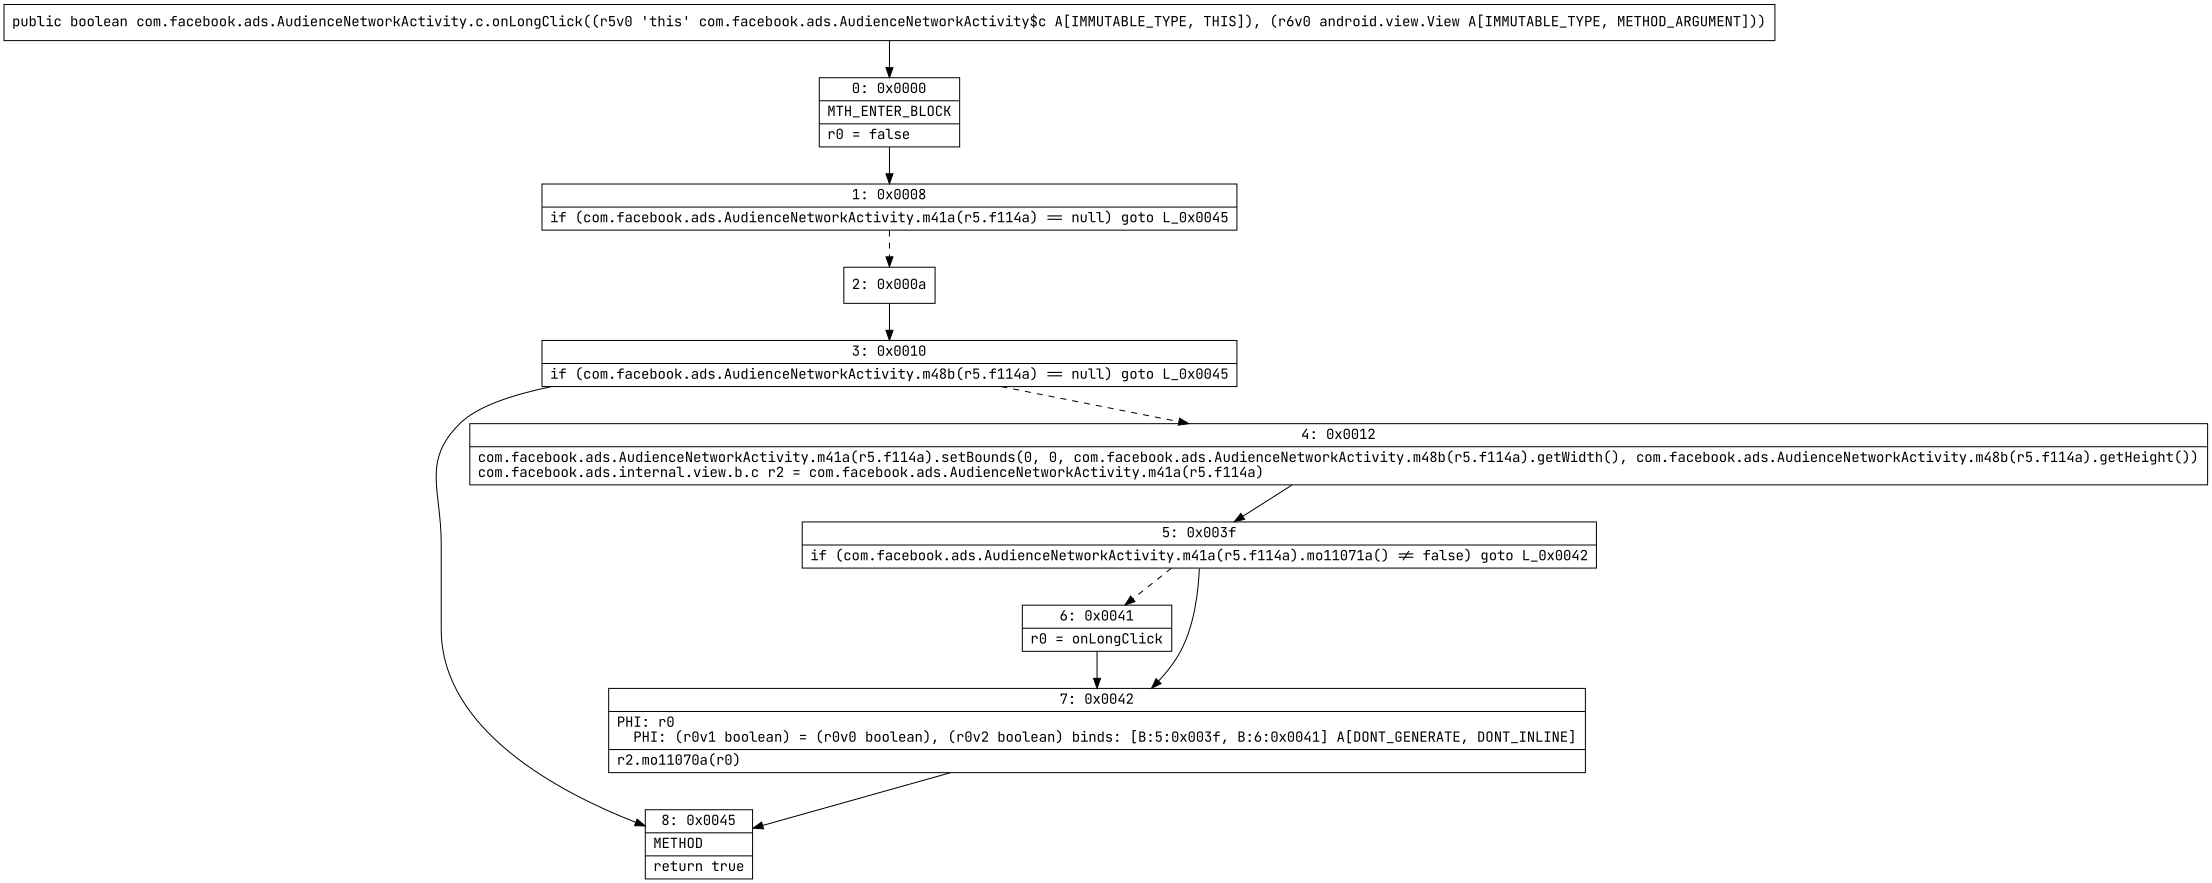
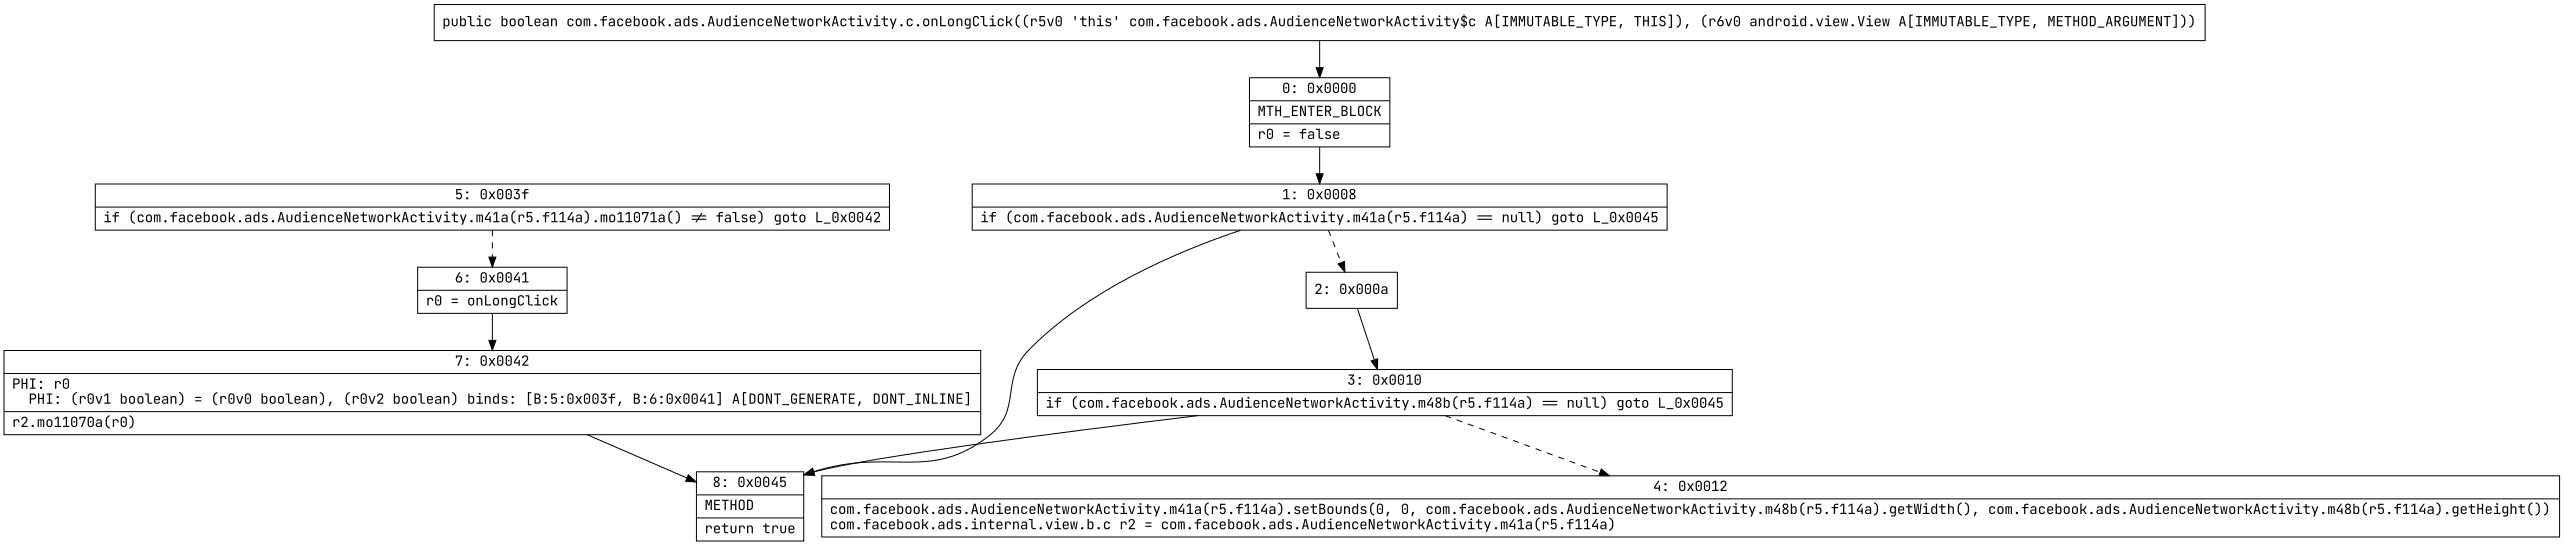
none -> (1019, 364)
(1268, 501) -> none
(1190, 629) -> none
